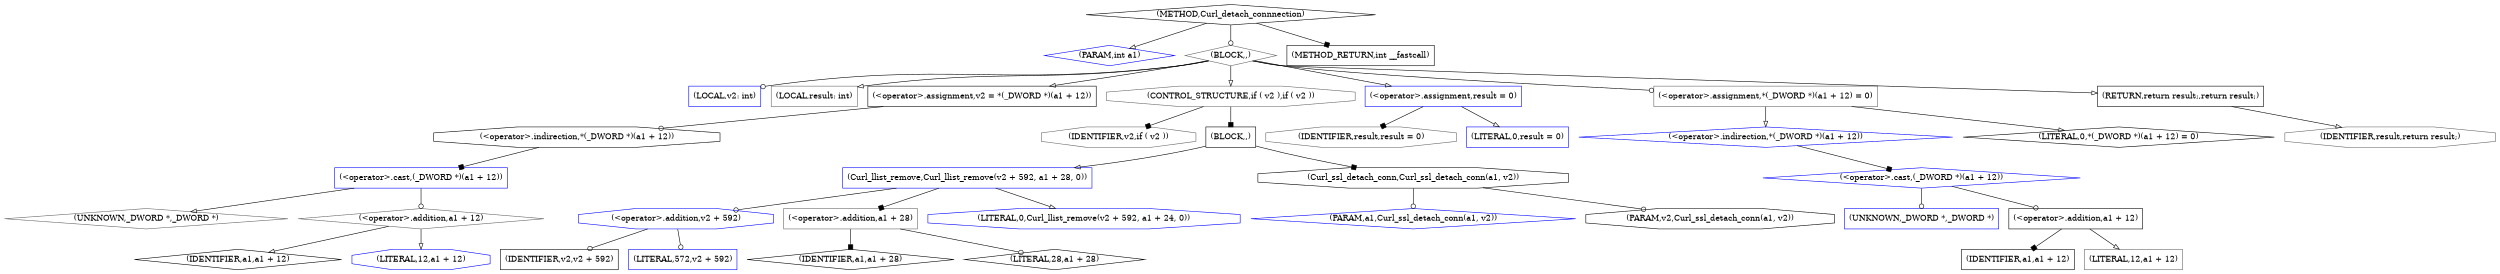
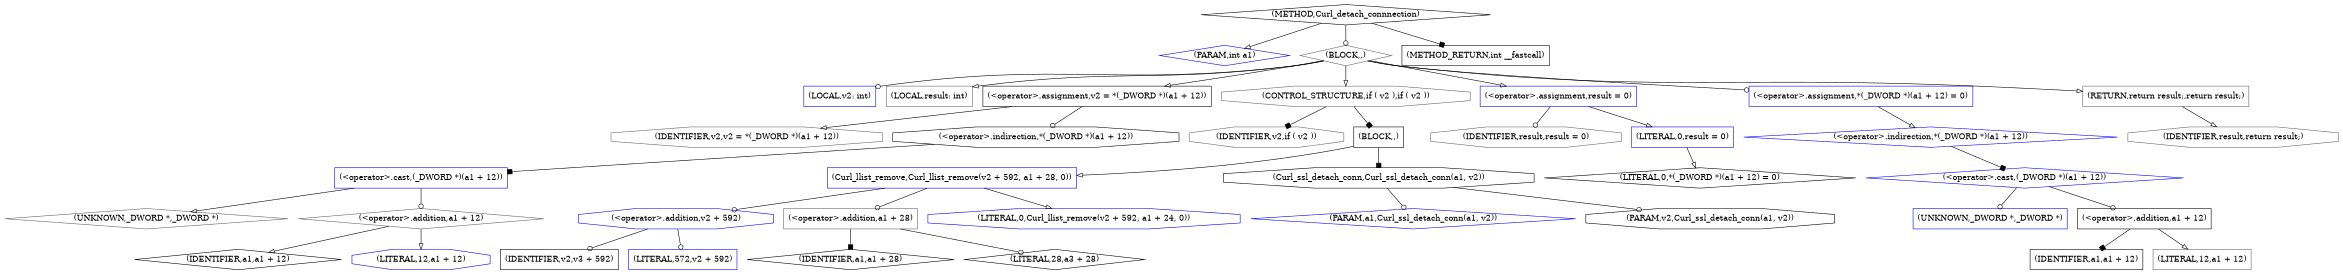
(1766, 96) -> (1861, 96)
(2181, 96) -> (2166, 96)
(1405, 116) -> (1544, 115)
(1955, 118) -> (1690, 155)
none -> (747, 137)
(912, 197) -> (903, 198)
(559, 260) -> (559, 260)
(1055, 260) -> (1055, 260)
